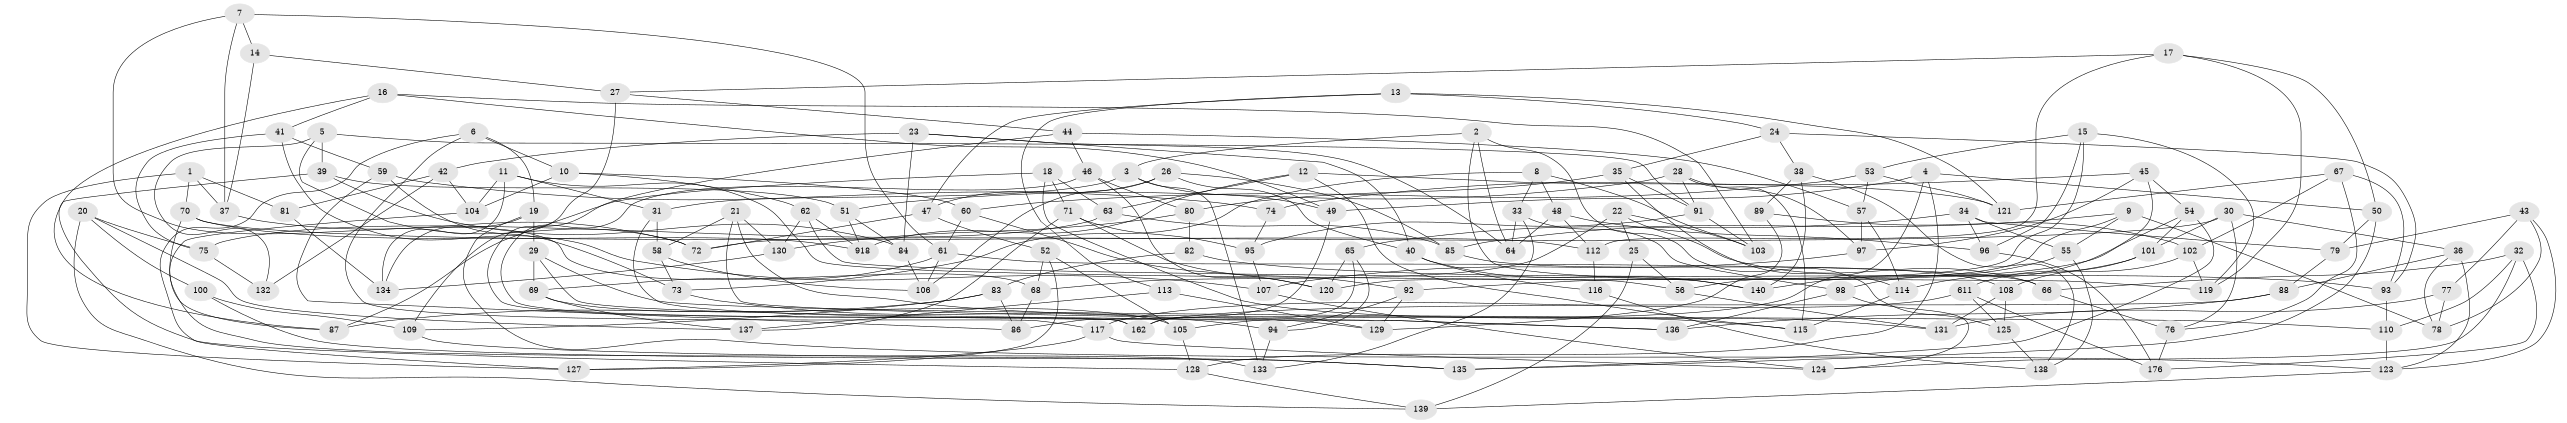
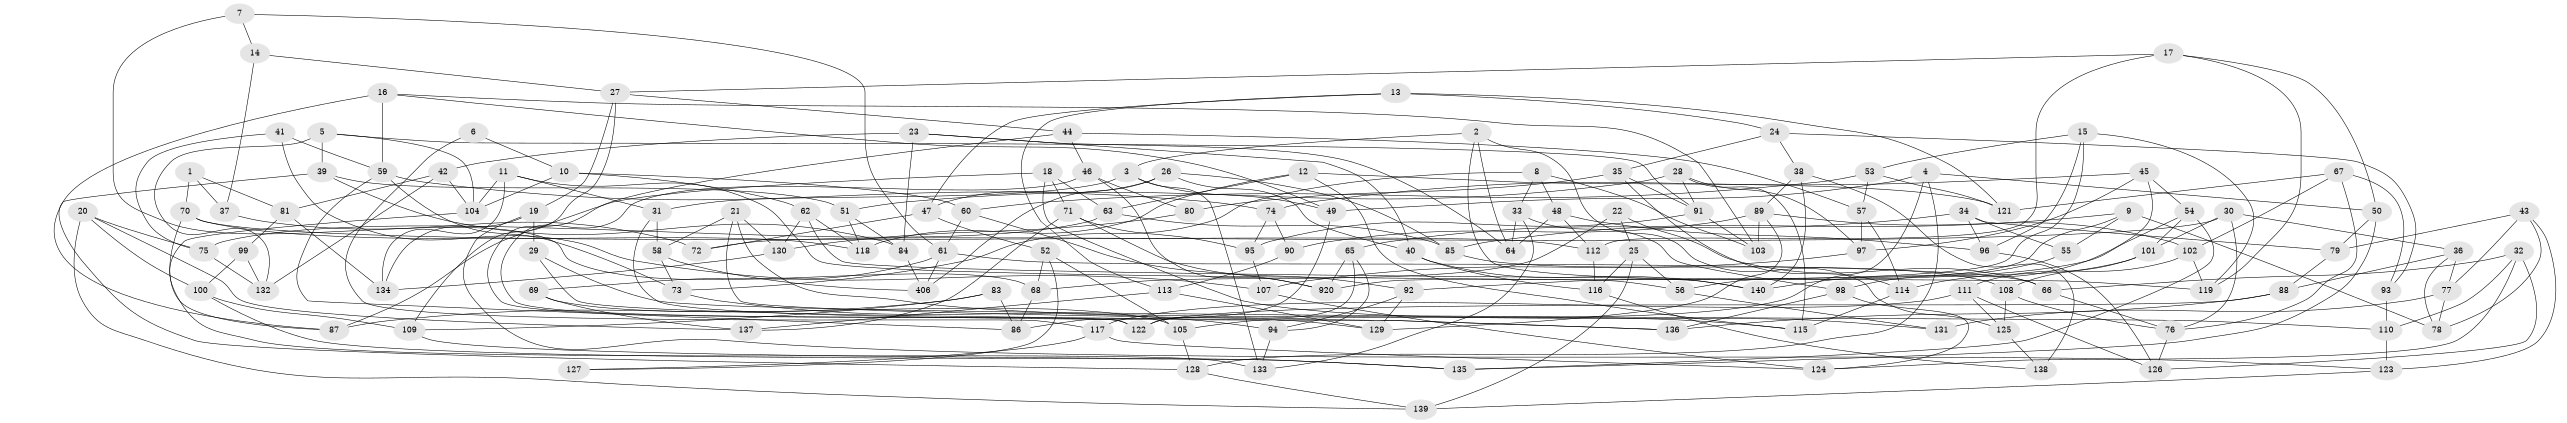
(225, 112) -> none
(331, 112) -> (383, 133)
(522, 161) -> (593, 165)
(391, 222) -> (422, 146)
(1666, 223) -> (1759, 232)
none -> (243, 251)
(863, 251) -> (863, 251)
(1190, 251) -> none
none -> (1290, 251)
(534, 271) -> none
none -> (1615, 271)
(923, 291) -> (923, 291)
(1326, 291) -> (1326, 291)
(1965, 291) -> (1965, 291)
(1975, 310) -> (2086, 316)
(174, 316) -> none
(2091, 325) -> none
(1139, 331) -> (1139, 331)
(2463, 332) -> (2453, 271)
(158, 354) -> none
(2155, 370) -> (2155, 370)
